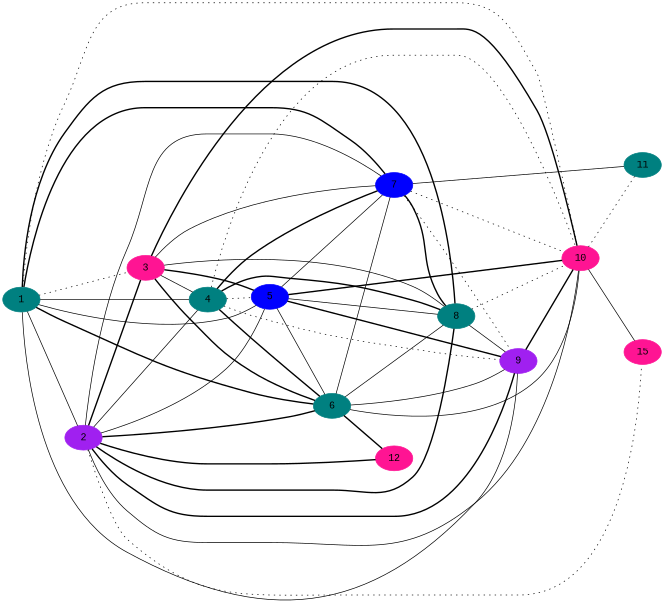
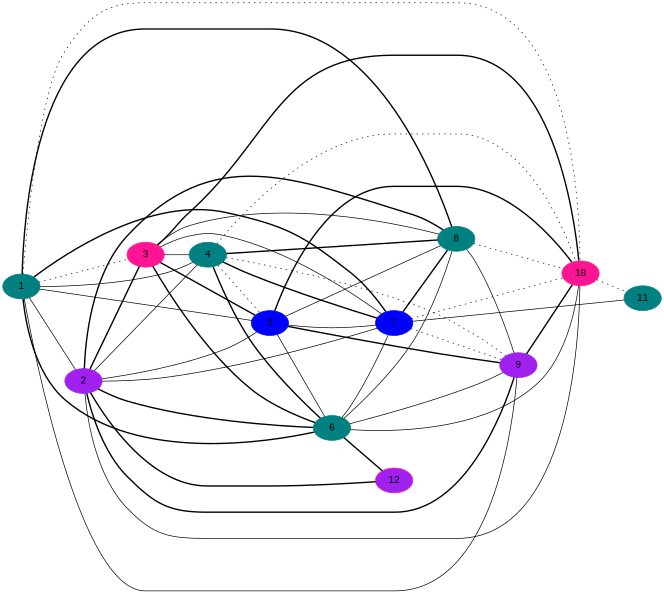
(643, 352) -> none
(394, 458) -> (394, 480)
